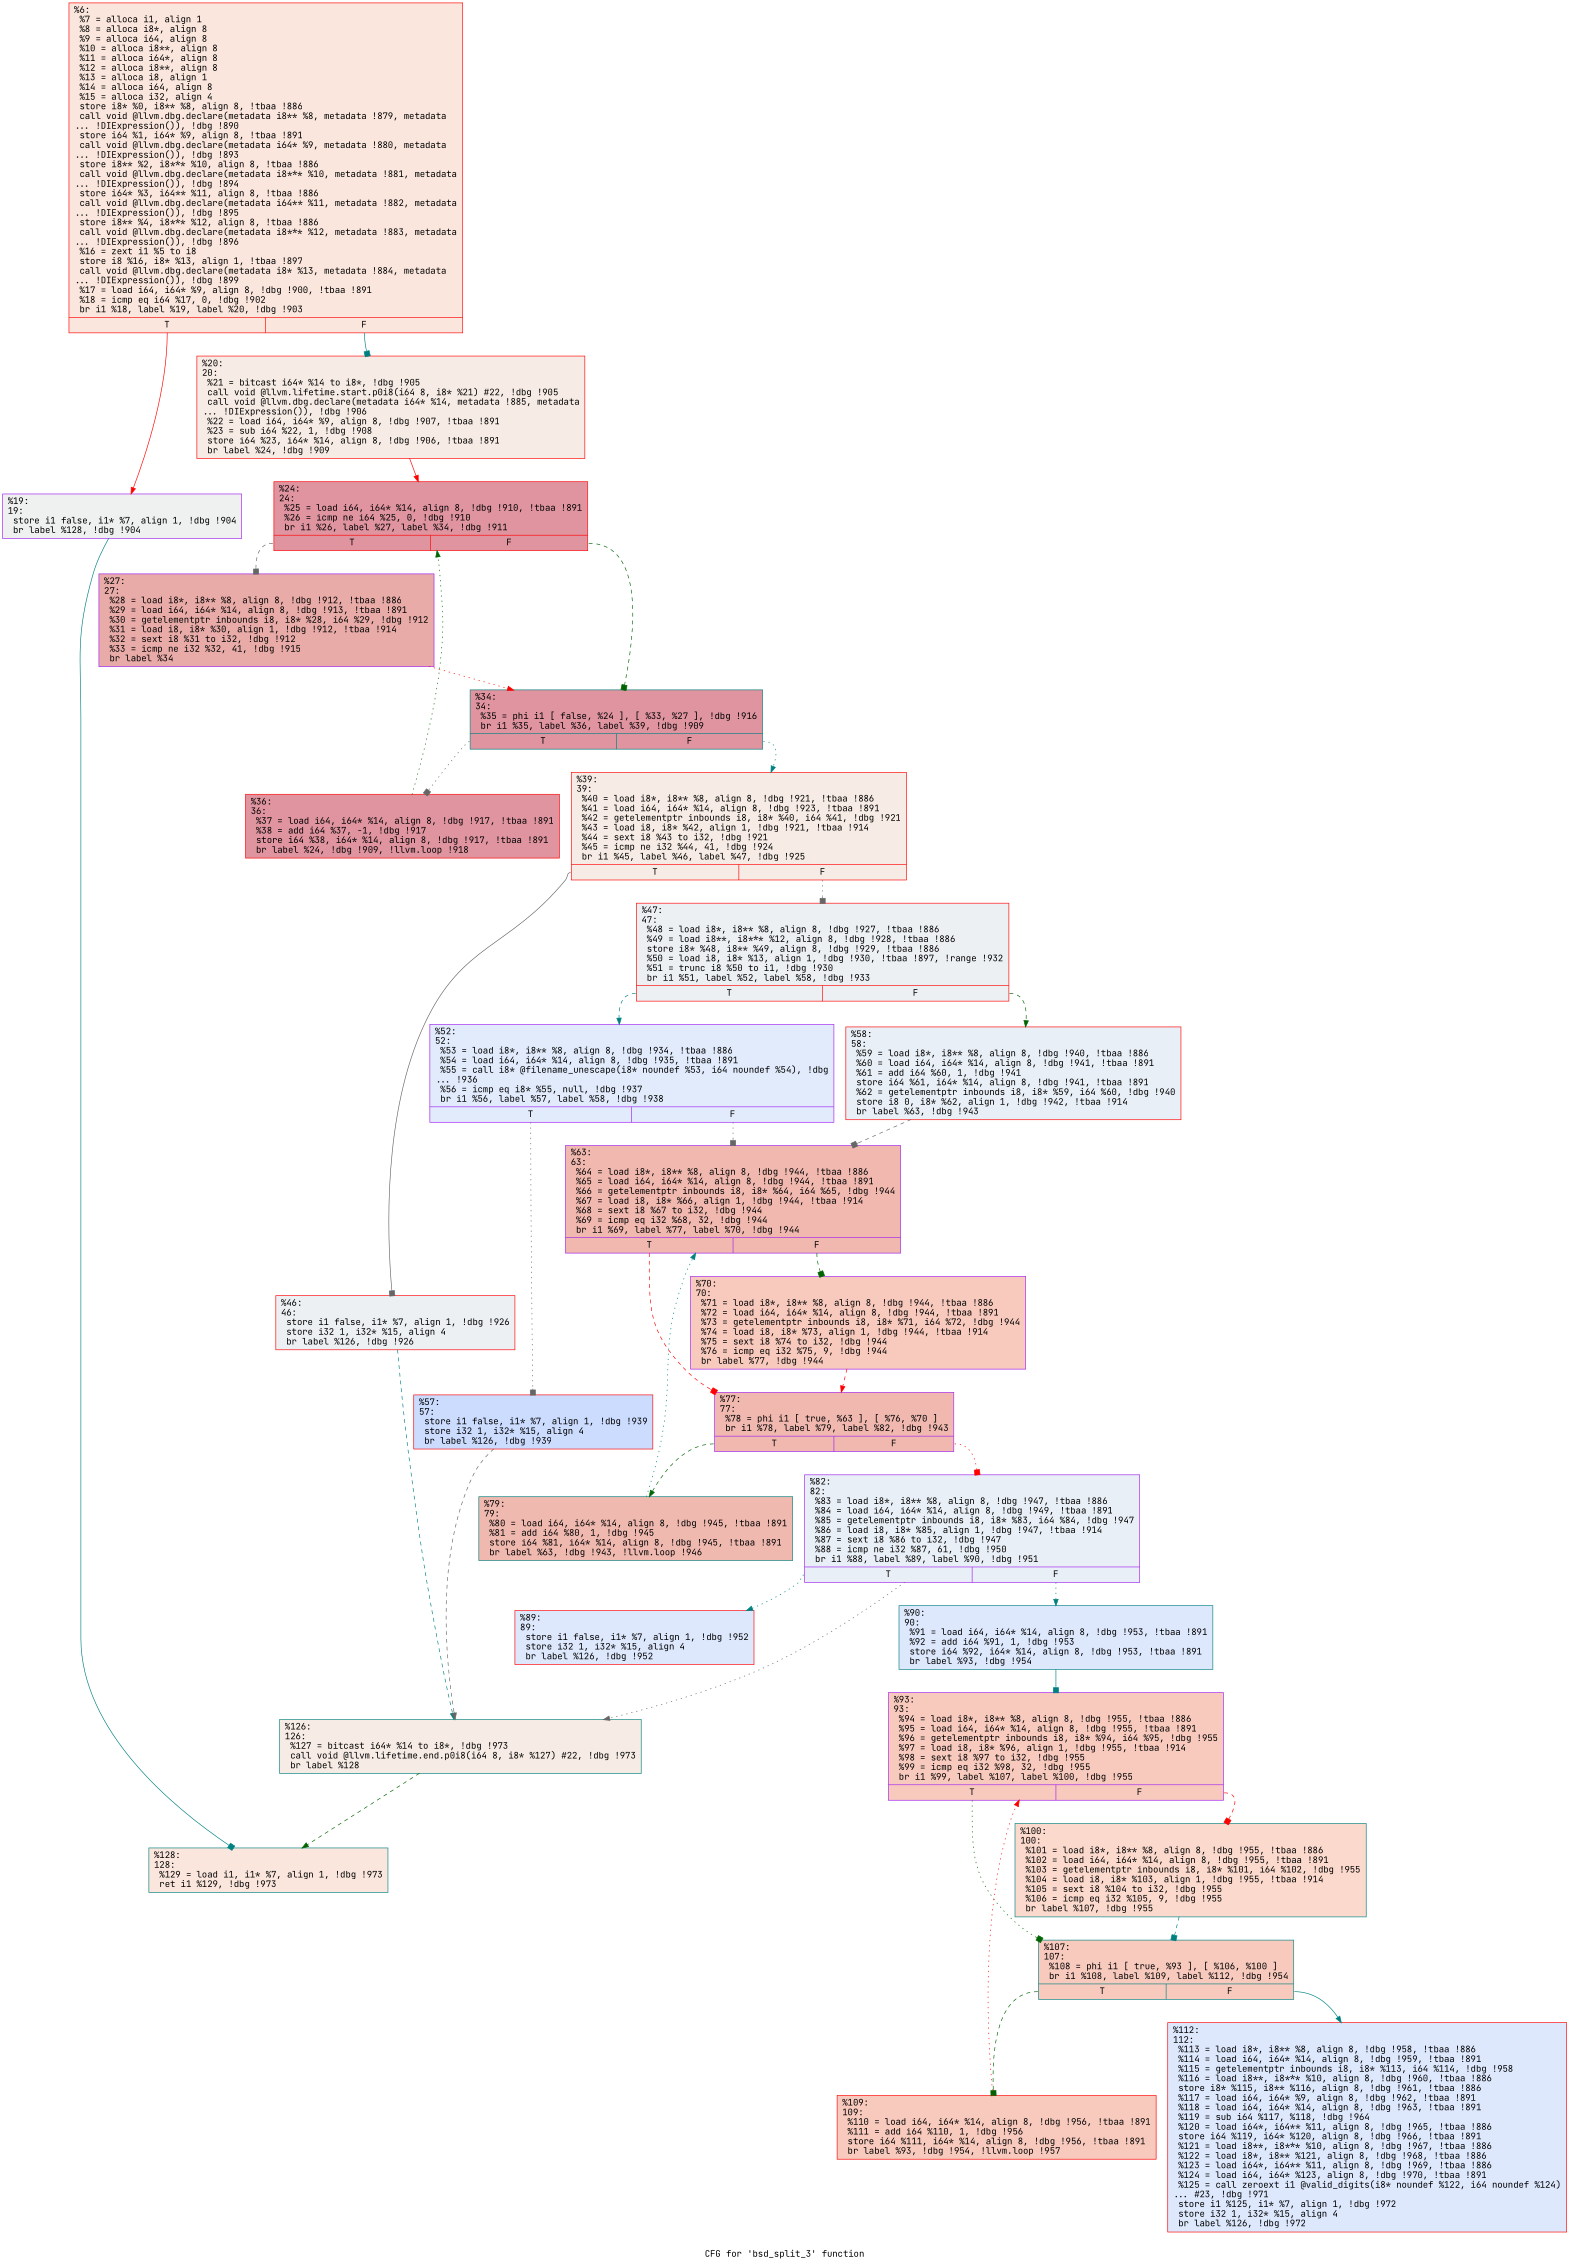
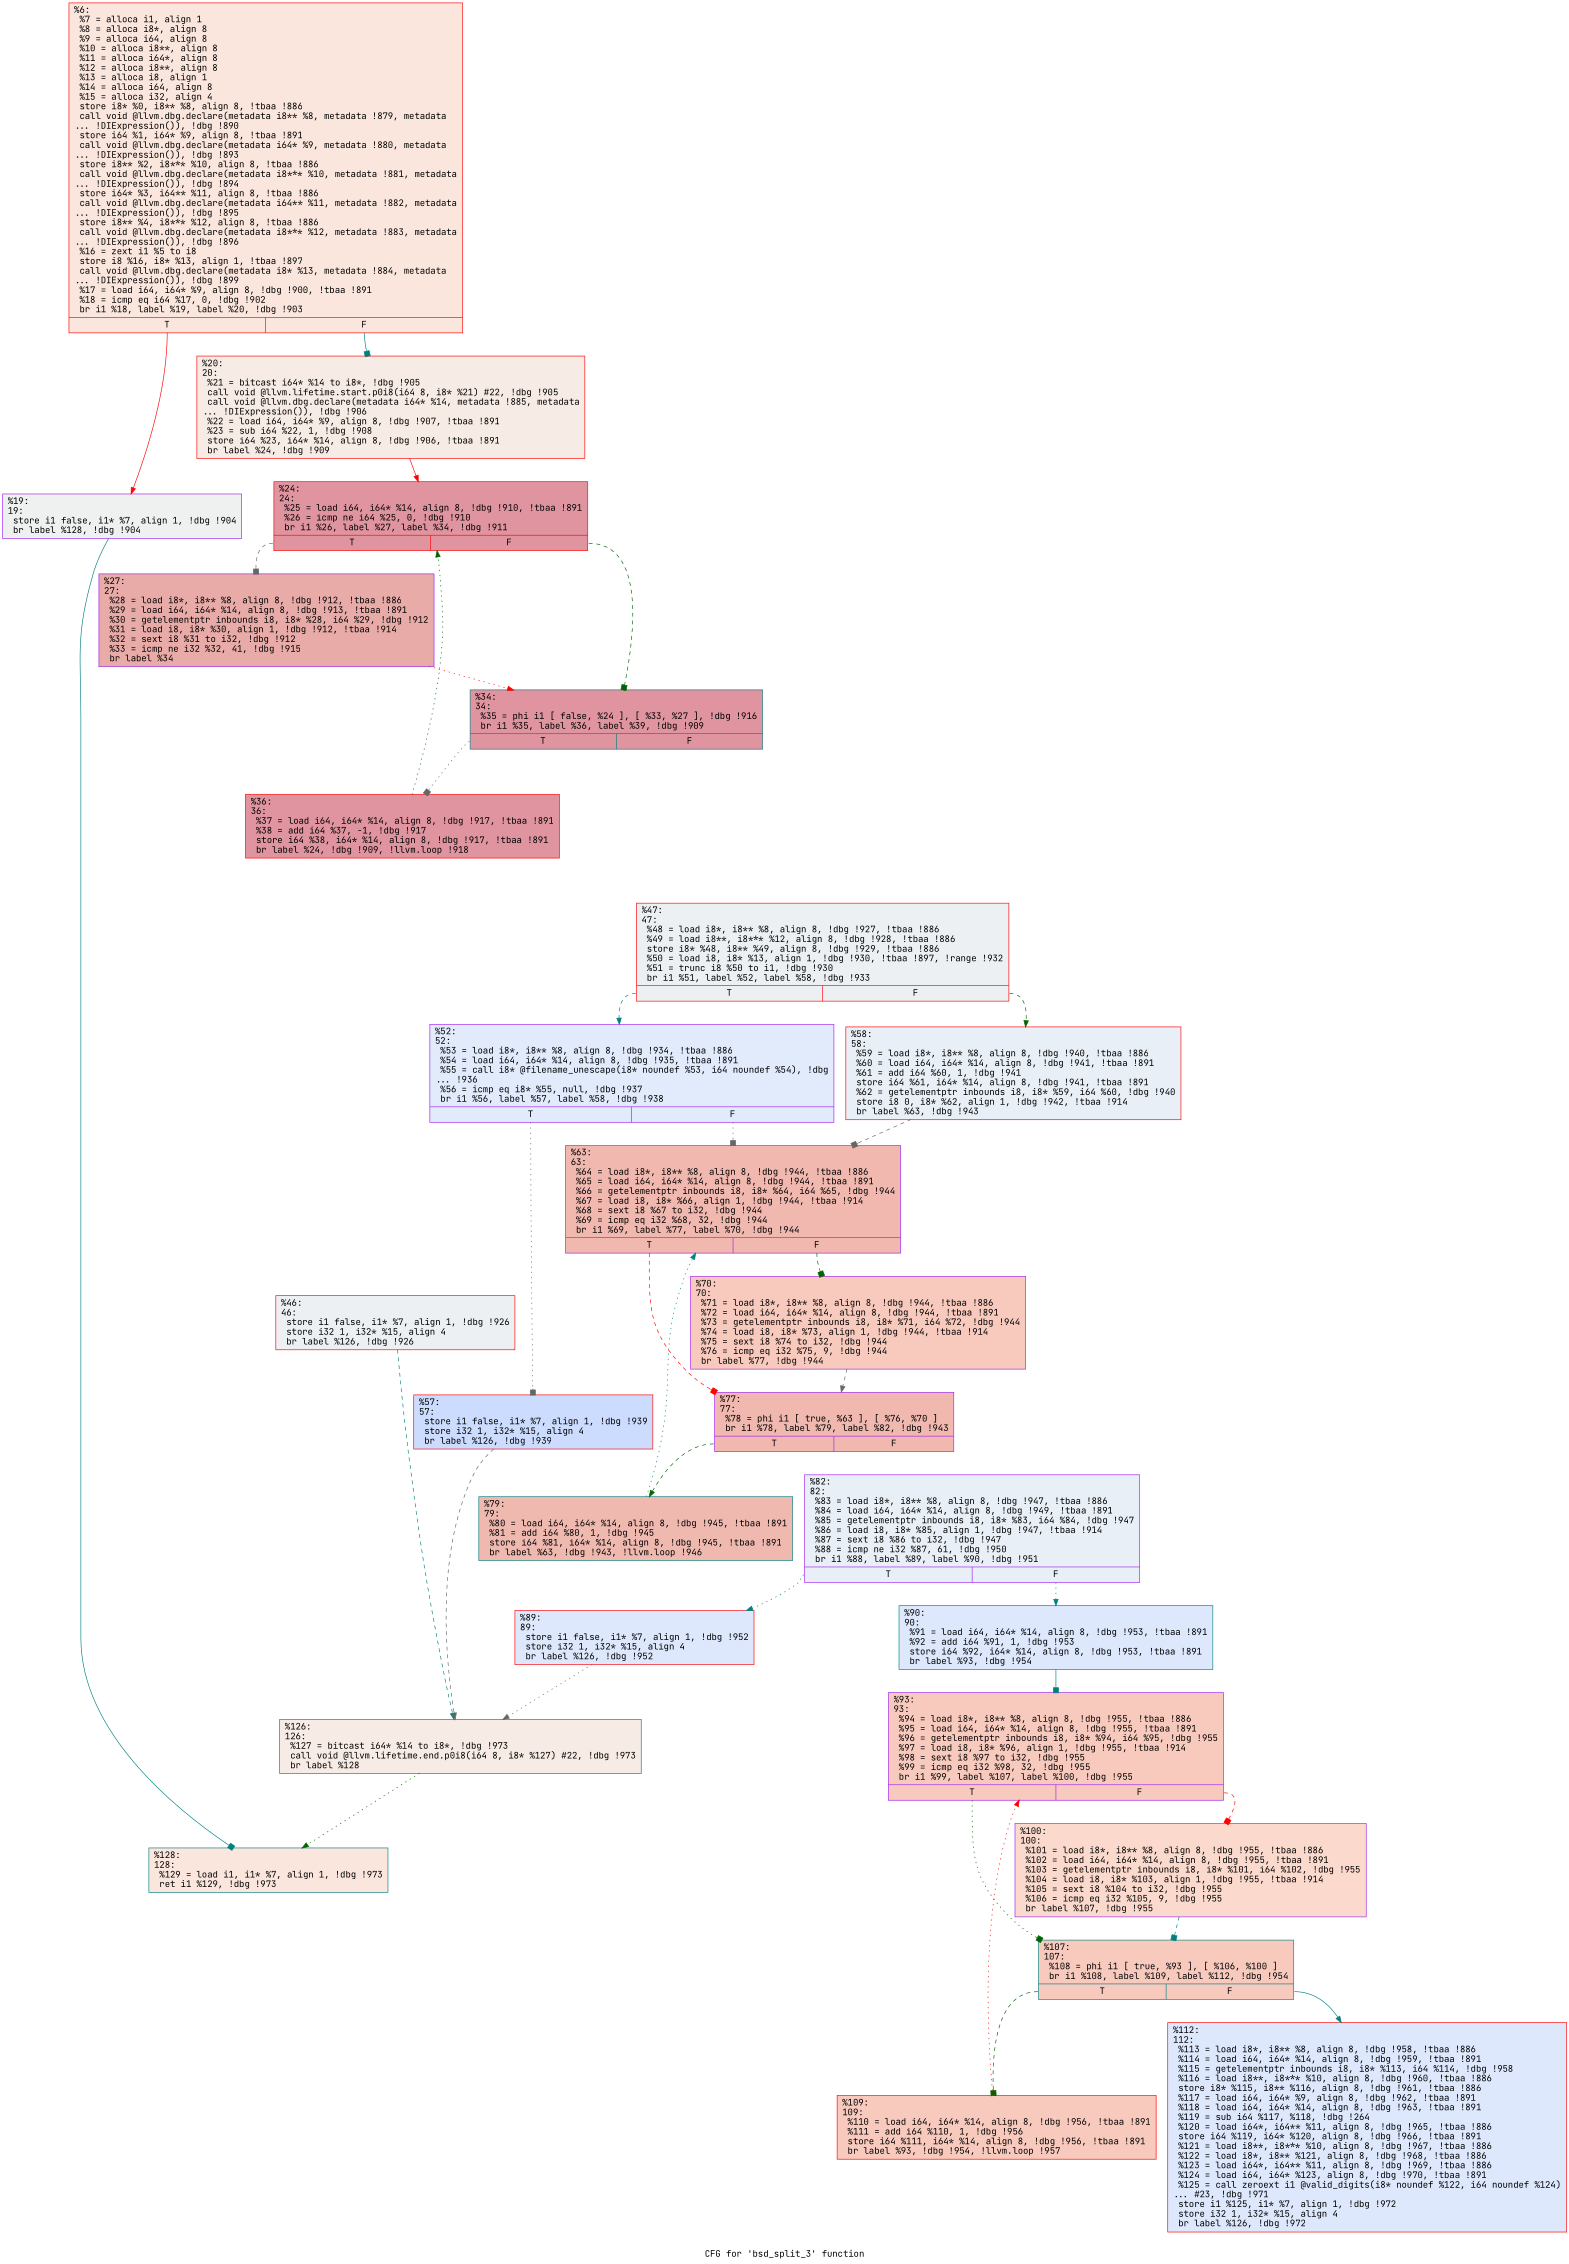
(739, 826) -> none
(845, 1377) -> (845, 1377)
(970, 1452) -> none
(765, 1667) -> (550, 1690)
(363, 1809) -> (363, 1809)
(1191, 1870) -> (1191, 1870)
(1271, 2117) -> (1271, 2117)
